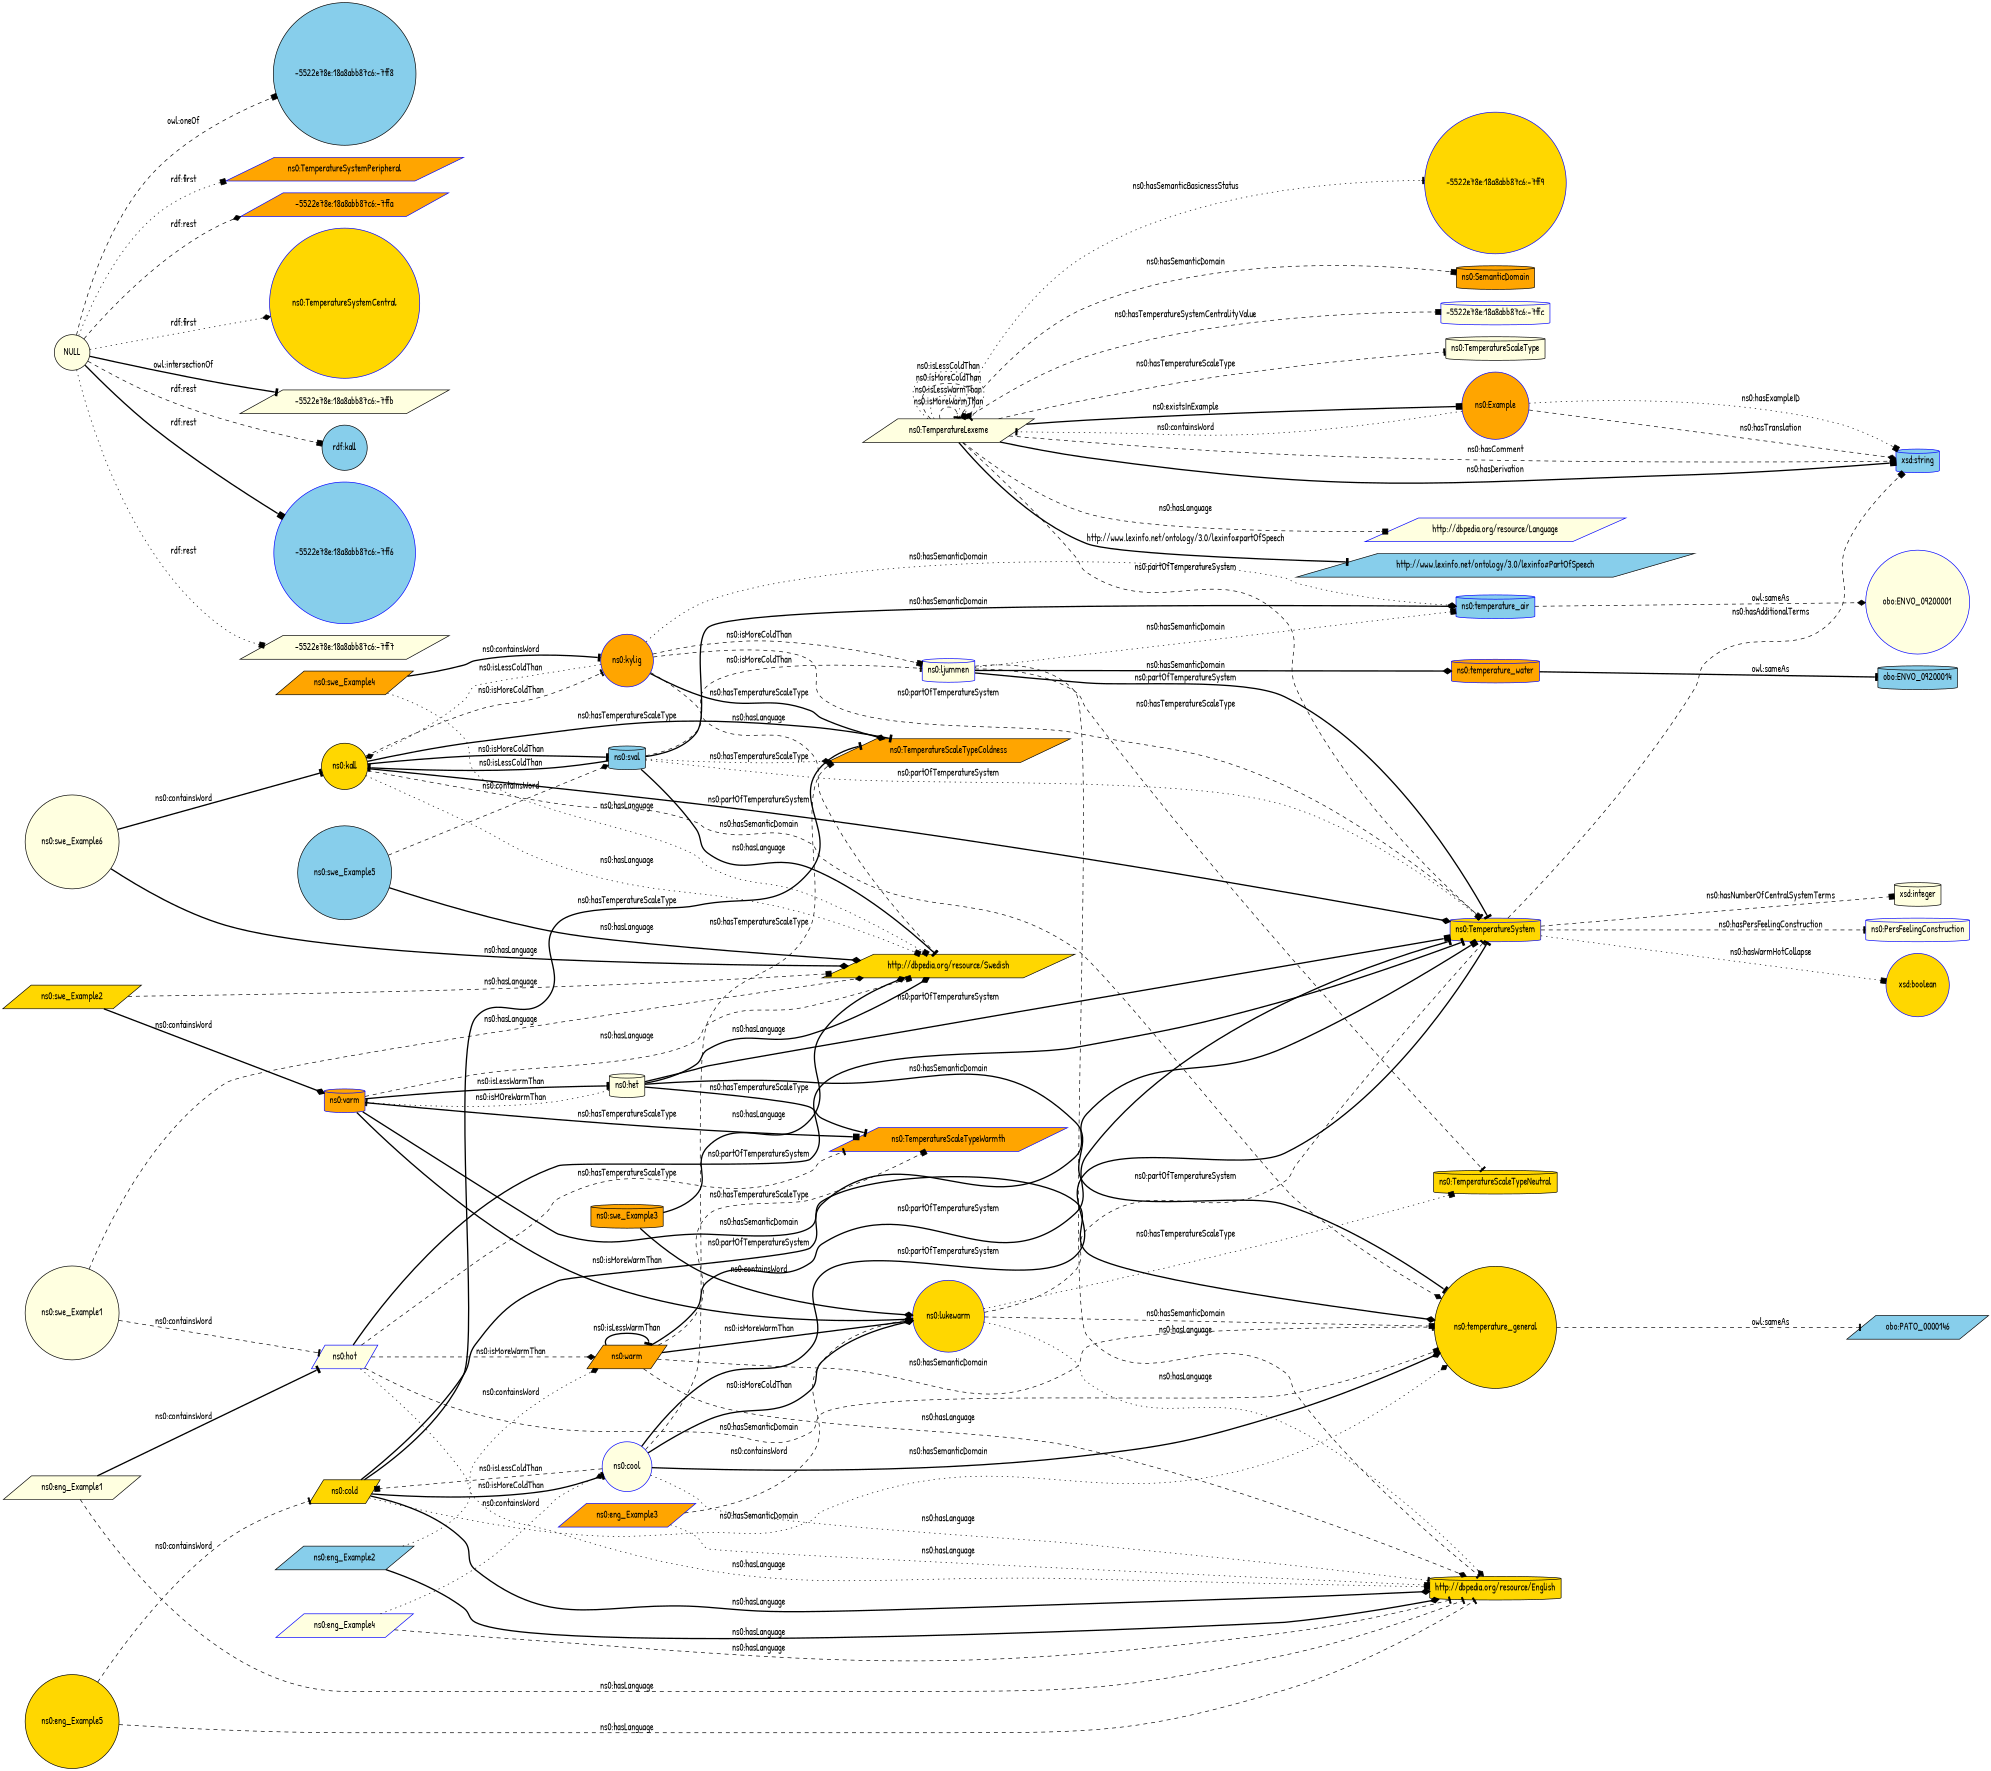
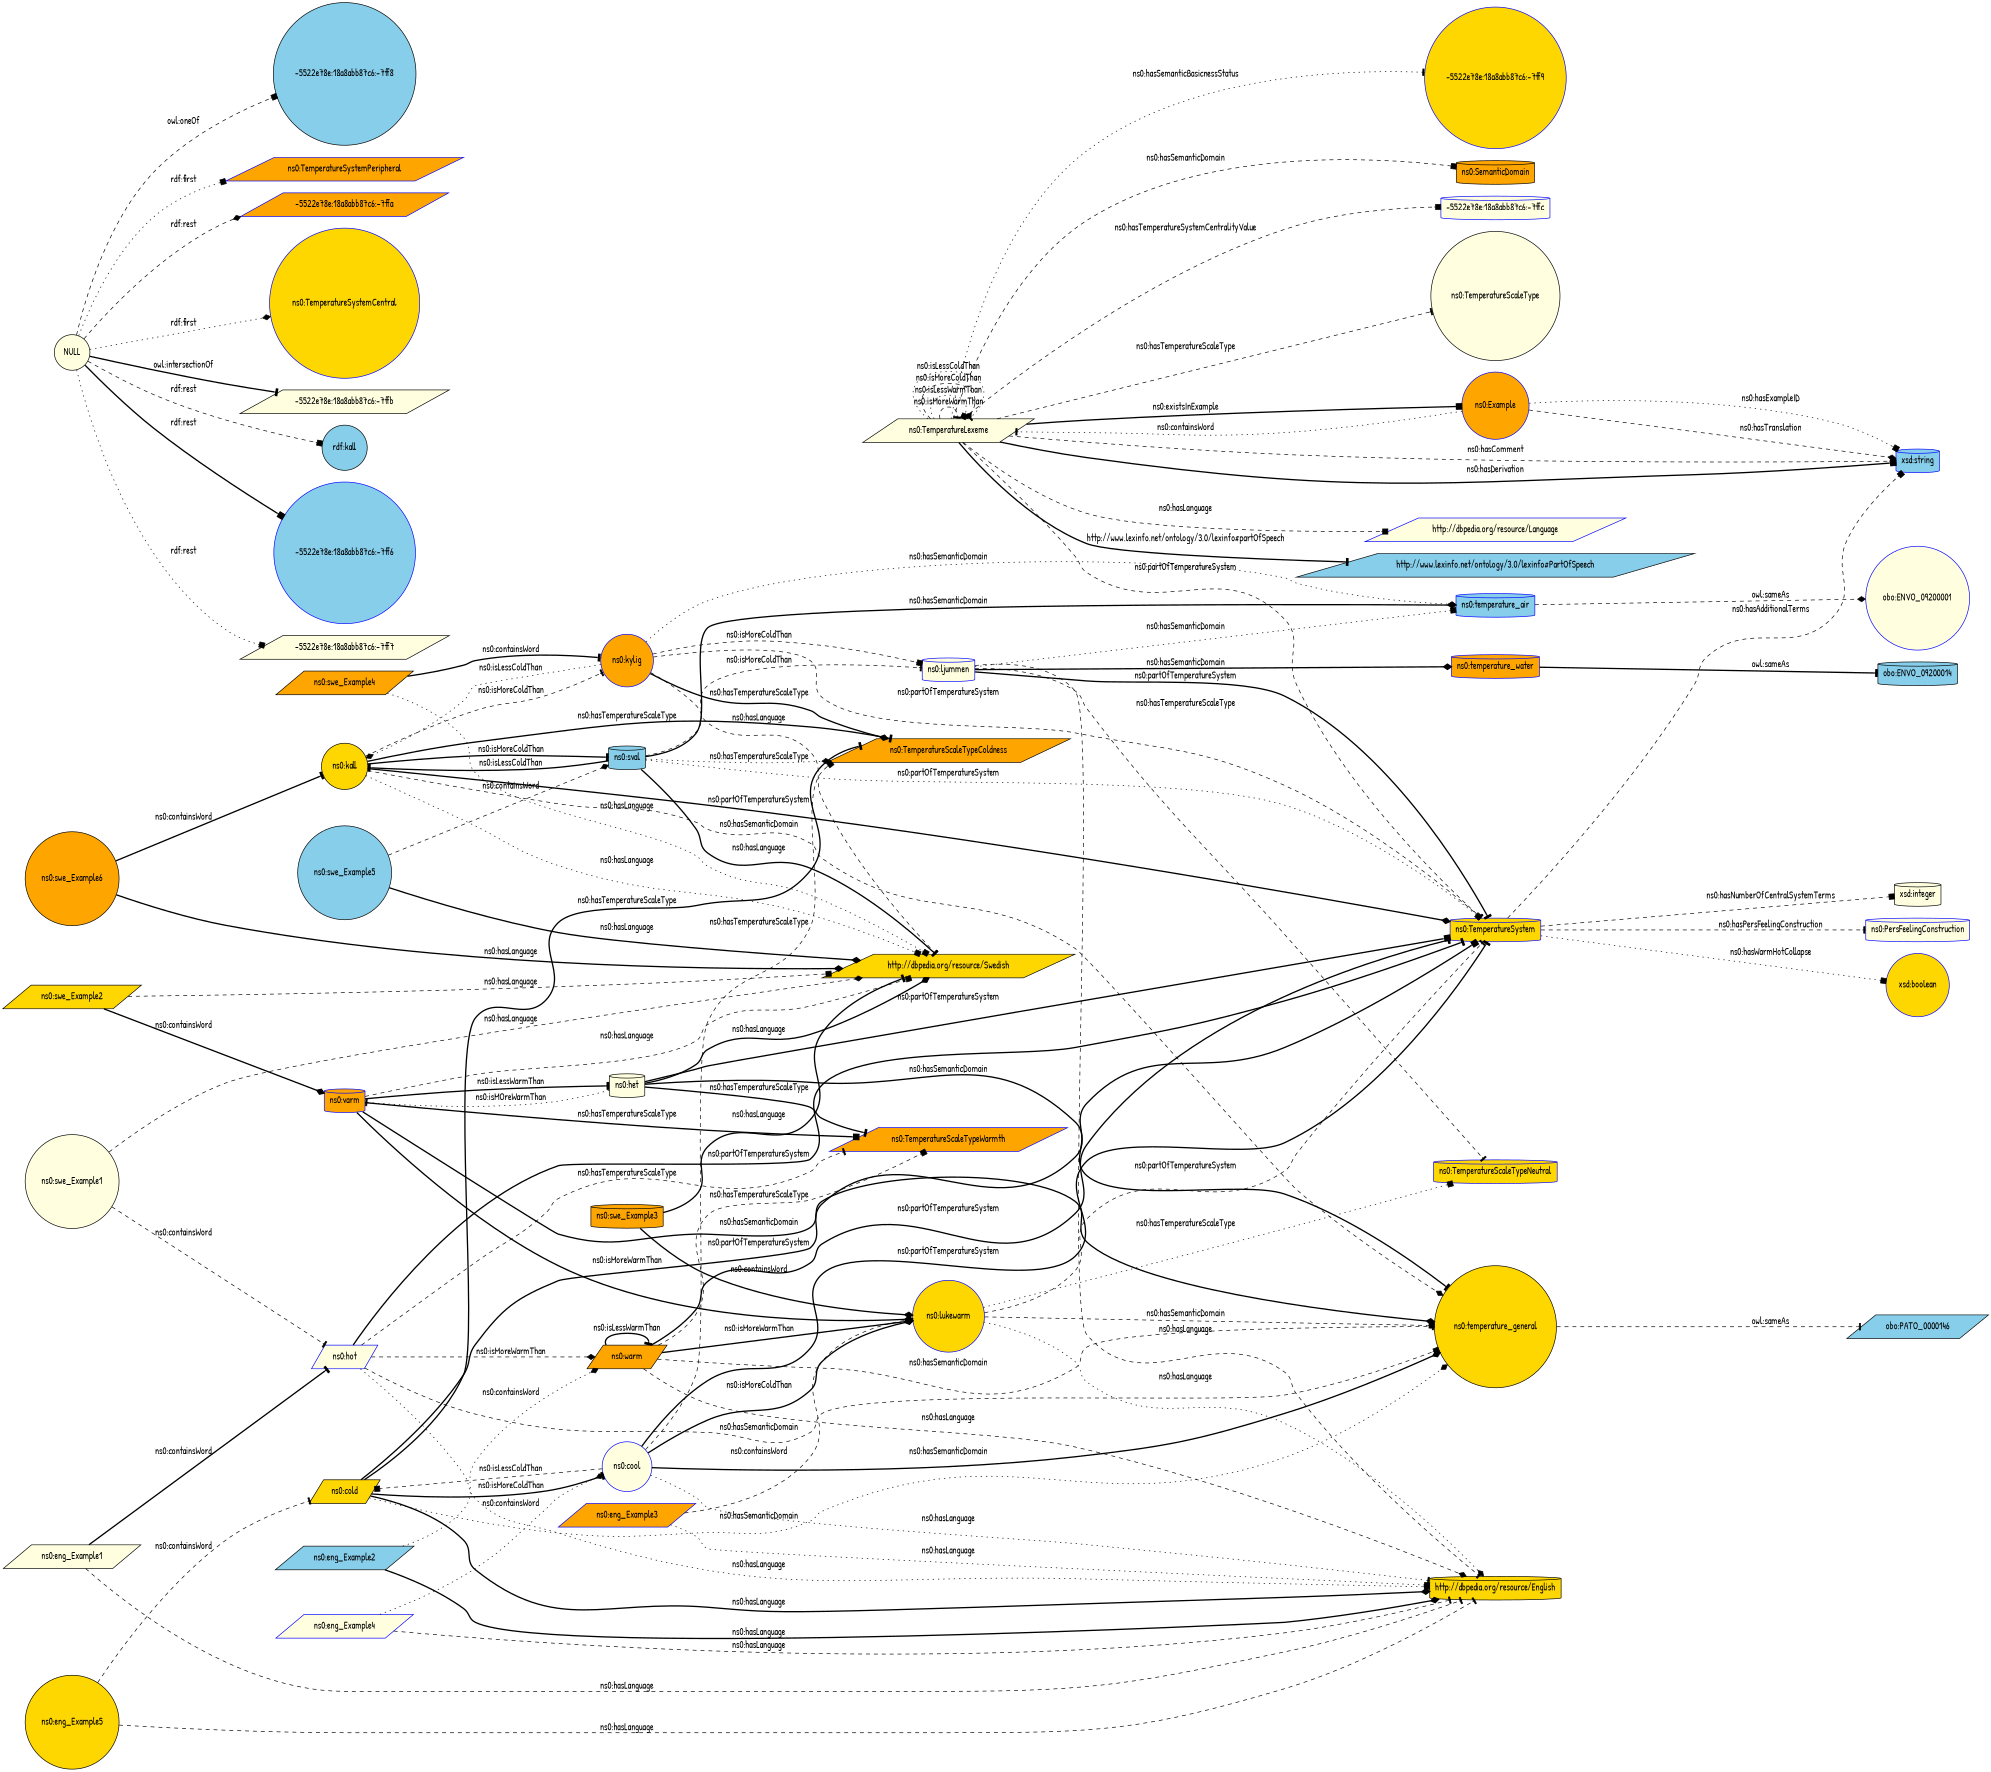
(1495, 349) -> (1495, 296)
(72, 842) -> (72, 879)
(804, 1125) -> (806, 1124)
(1495, 1182) -> (1495, 1172)
